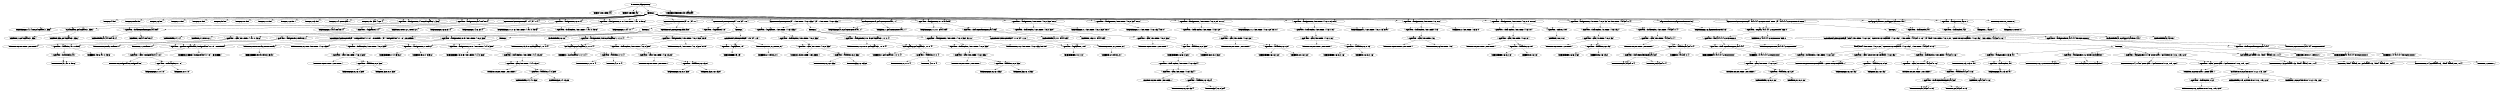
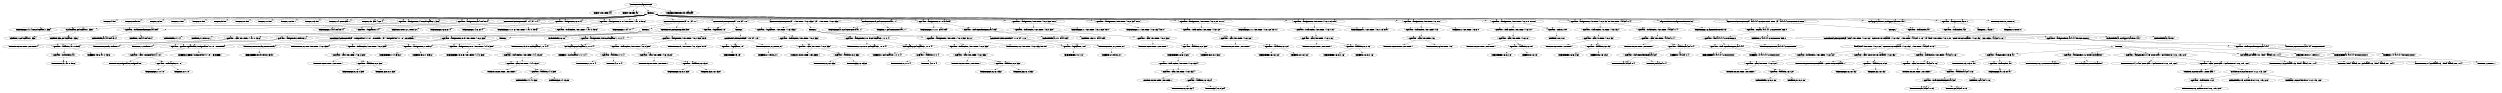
(641, 5) -> (641, 5)
